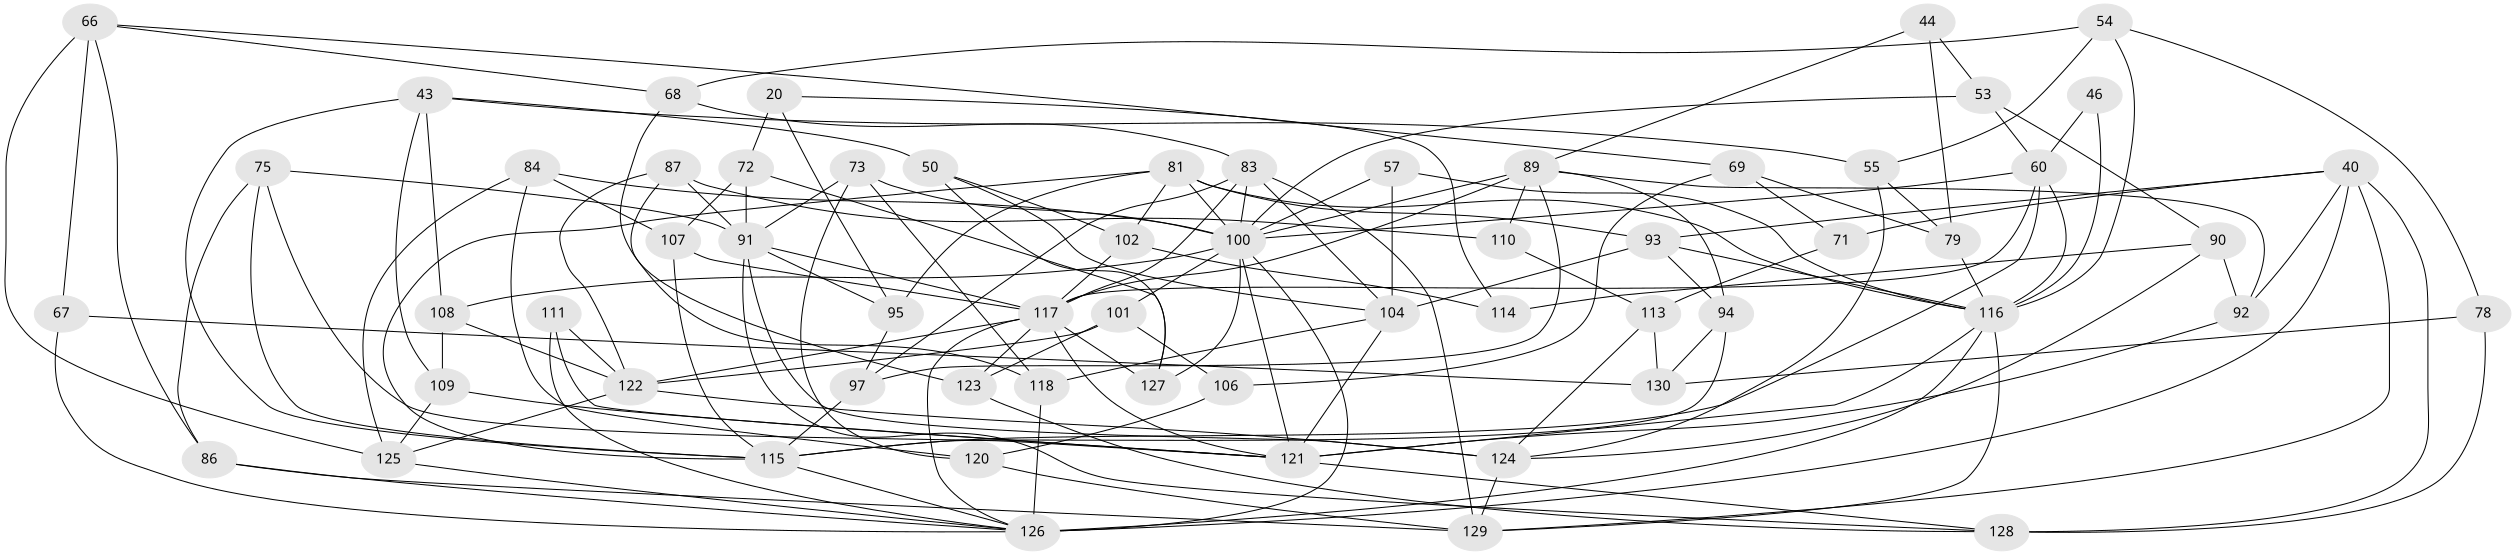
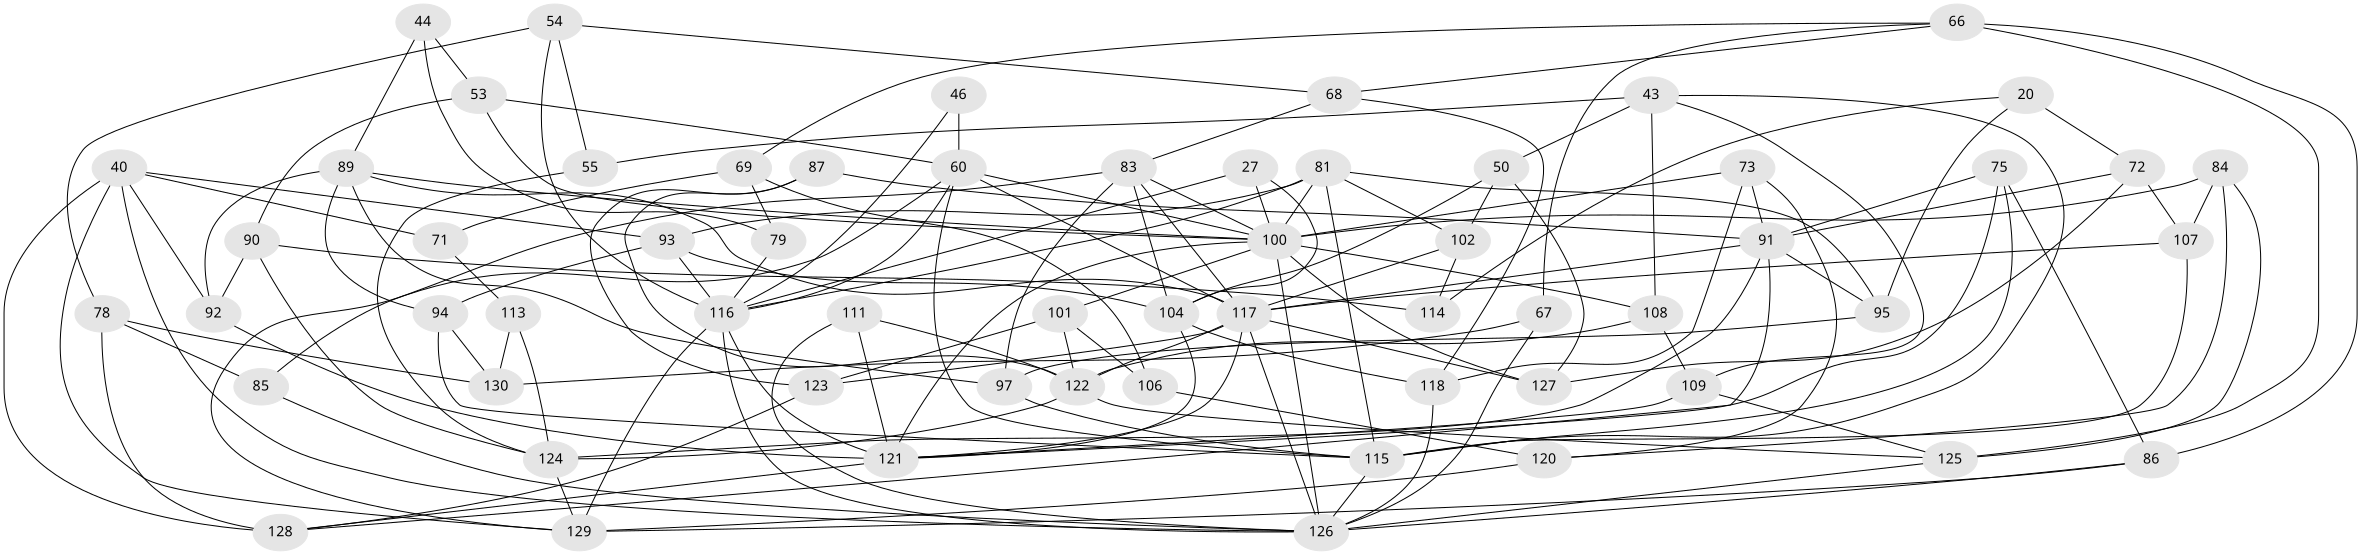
(1392, 168) -> (1250, 168)
(1913, 205) -> none
(1503, 241) -> none
none -> (261, 387)
